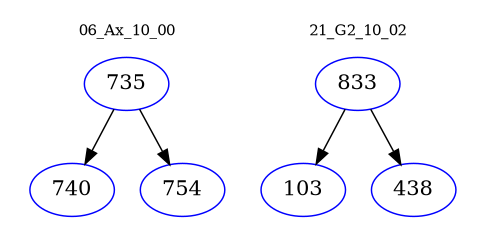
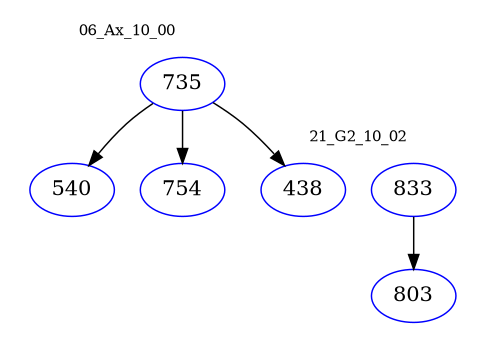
(382, 130) -> (259, 138)
(72, 190) -> (72, 190)
(303, 190) -> (414, 296)
